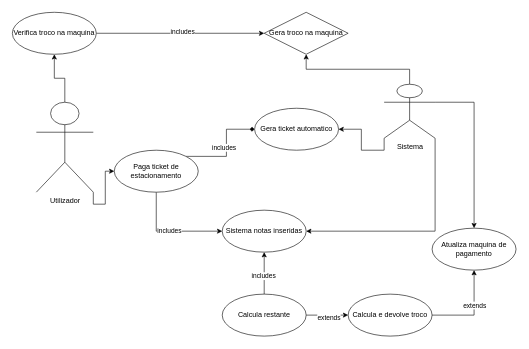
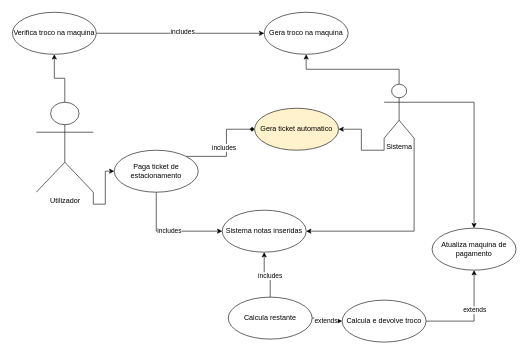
(306, 33) -> (306, 33)
(410, 111) -> (399, 111)
(297, 129) -> (297, 129)
(264, 315) -> (270, 318)
(390, 315) -> (384, 321)
